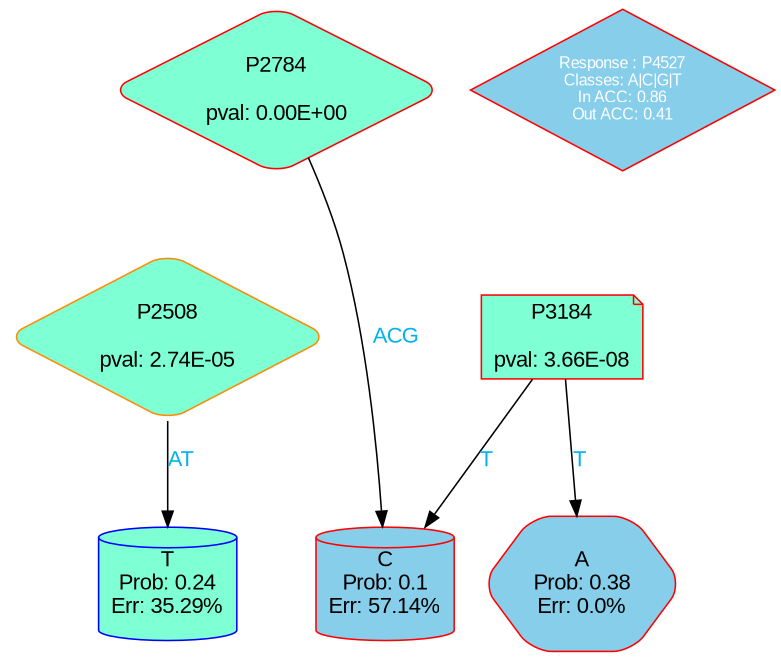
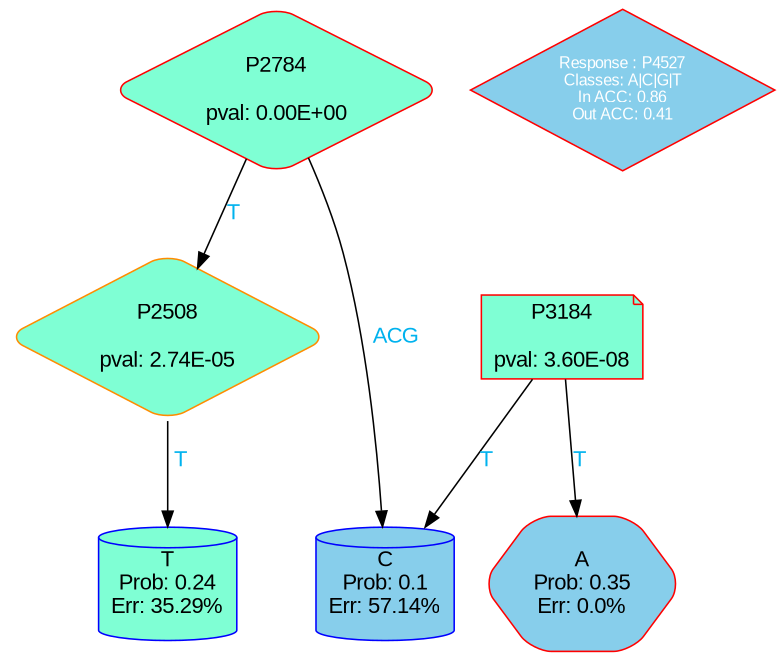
none -> (225, 206)
(562, 337) -> (562, 337)
(181, 460) -> (181, 460)
(385, 584) -> (385, 584)
(582, 584) -> (582, 584)
